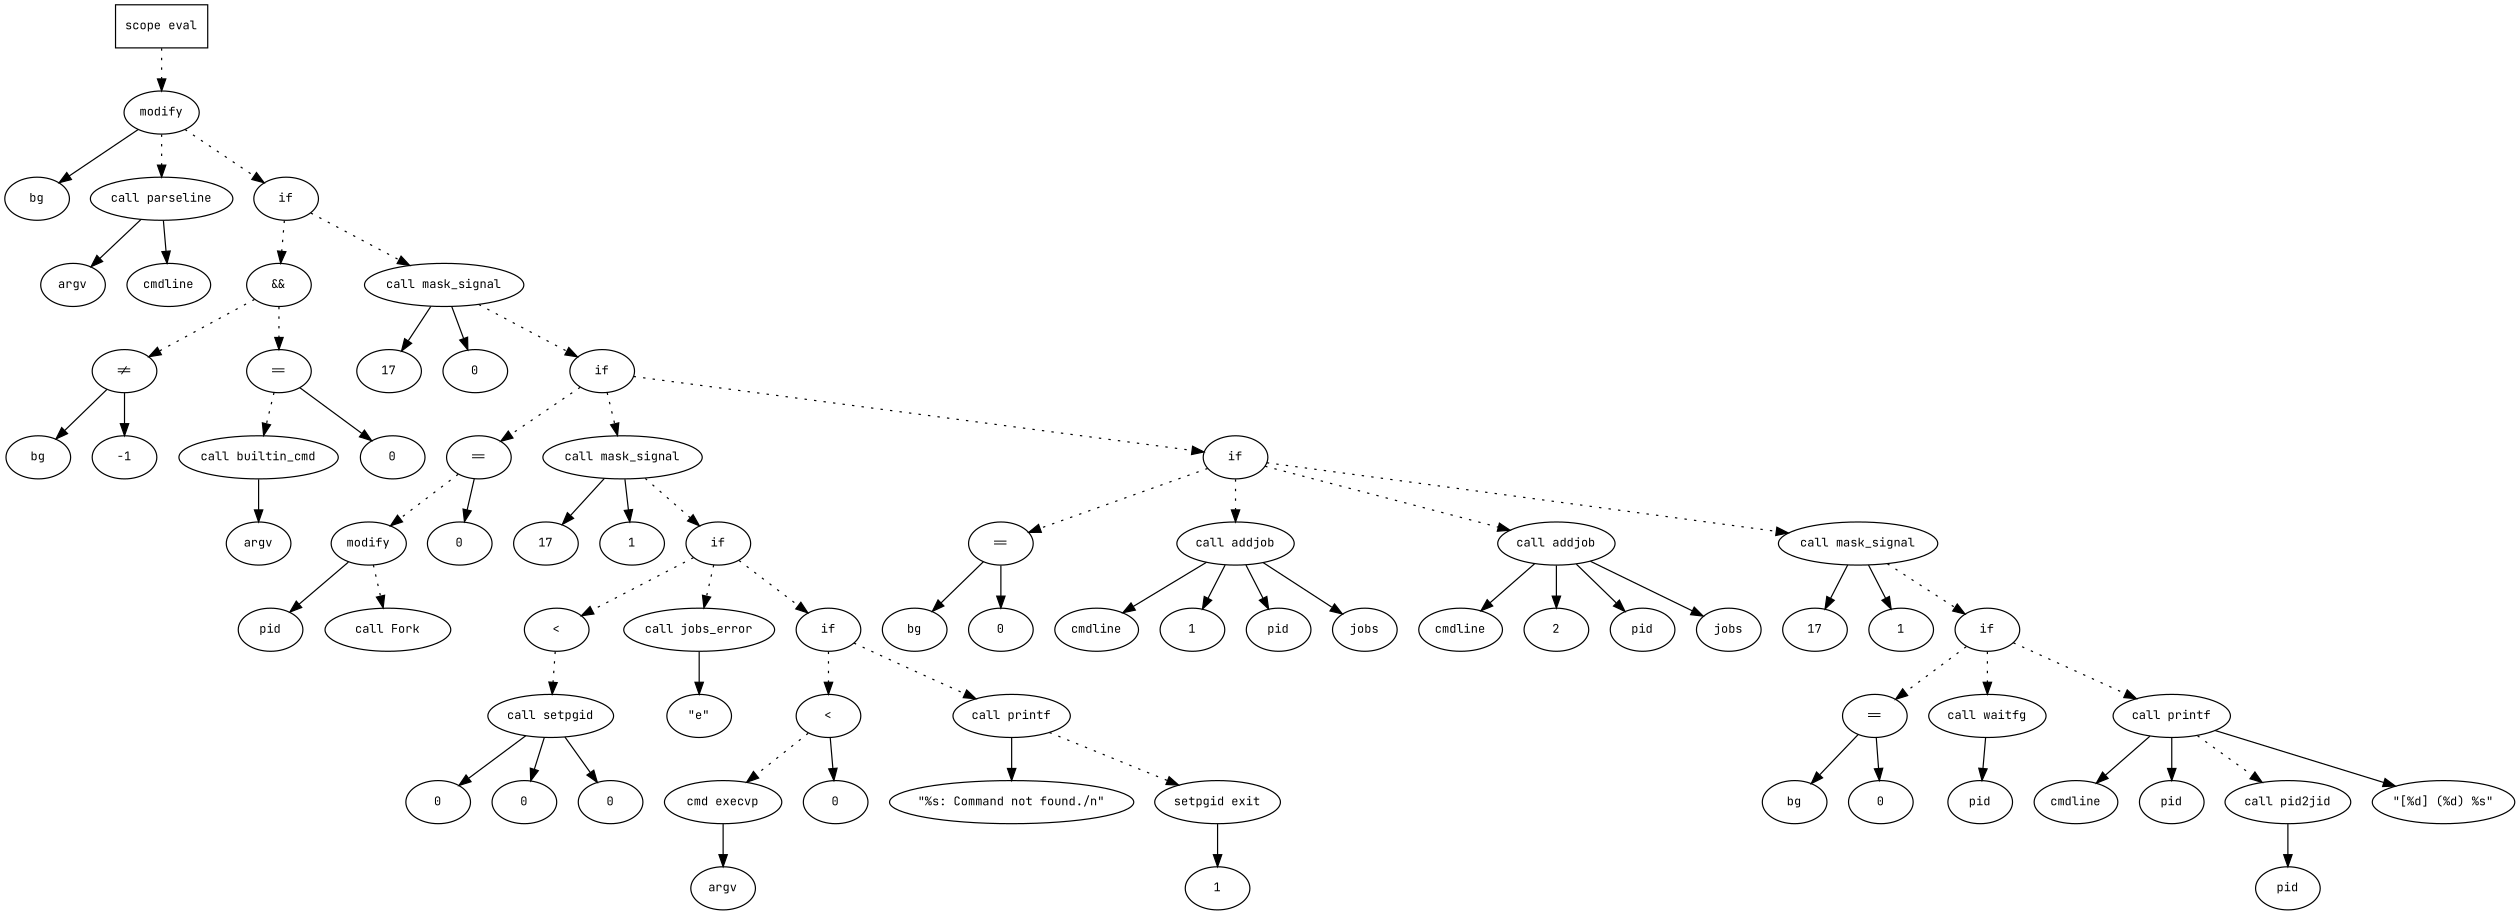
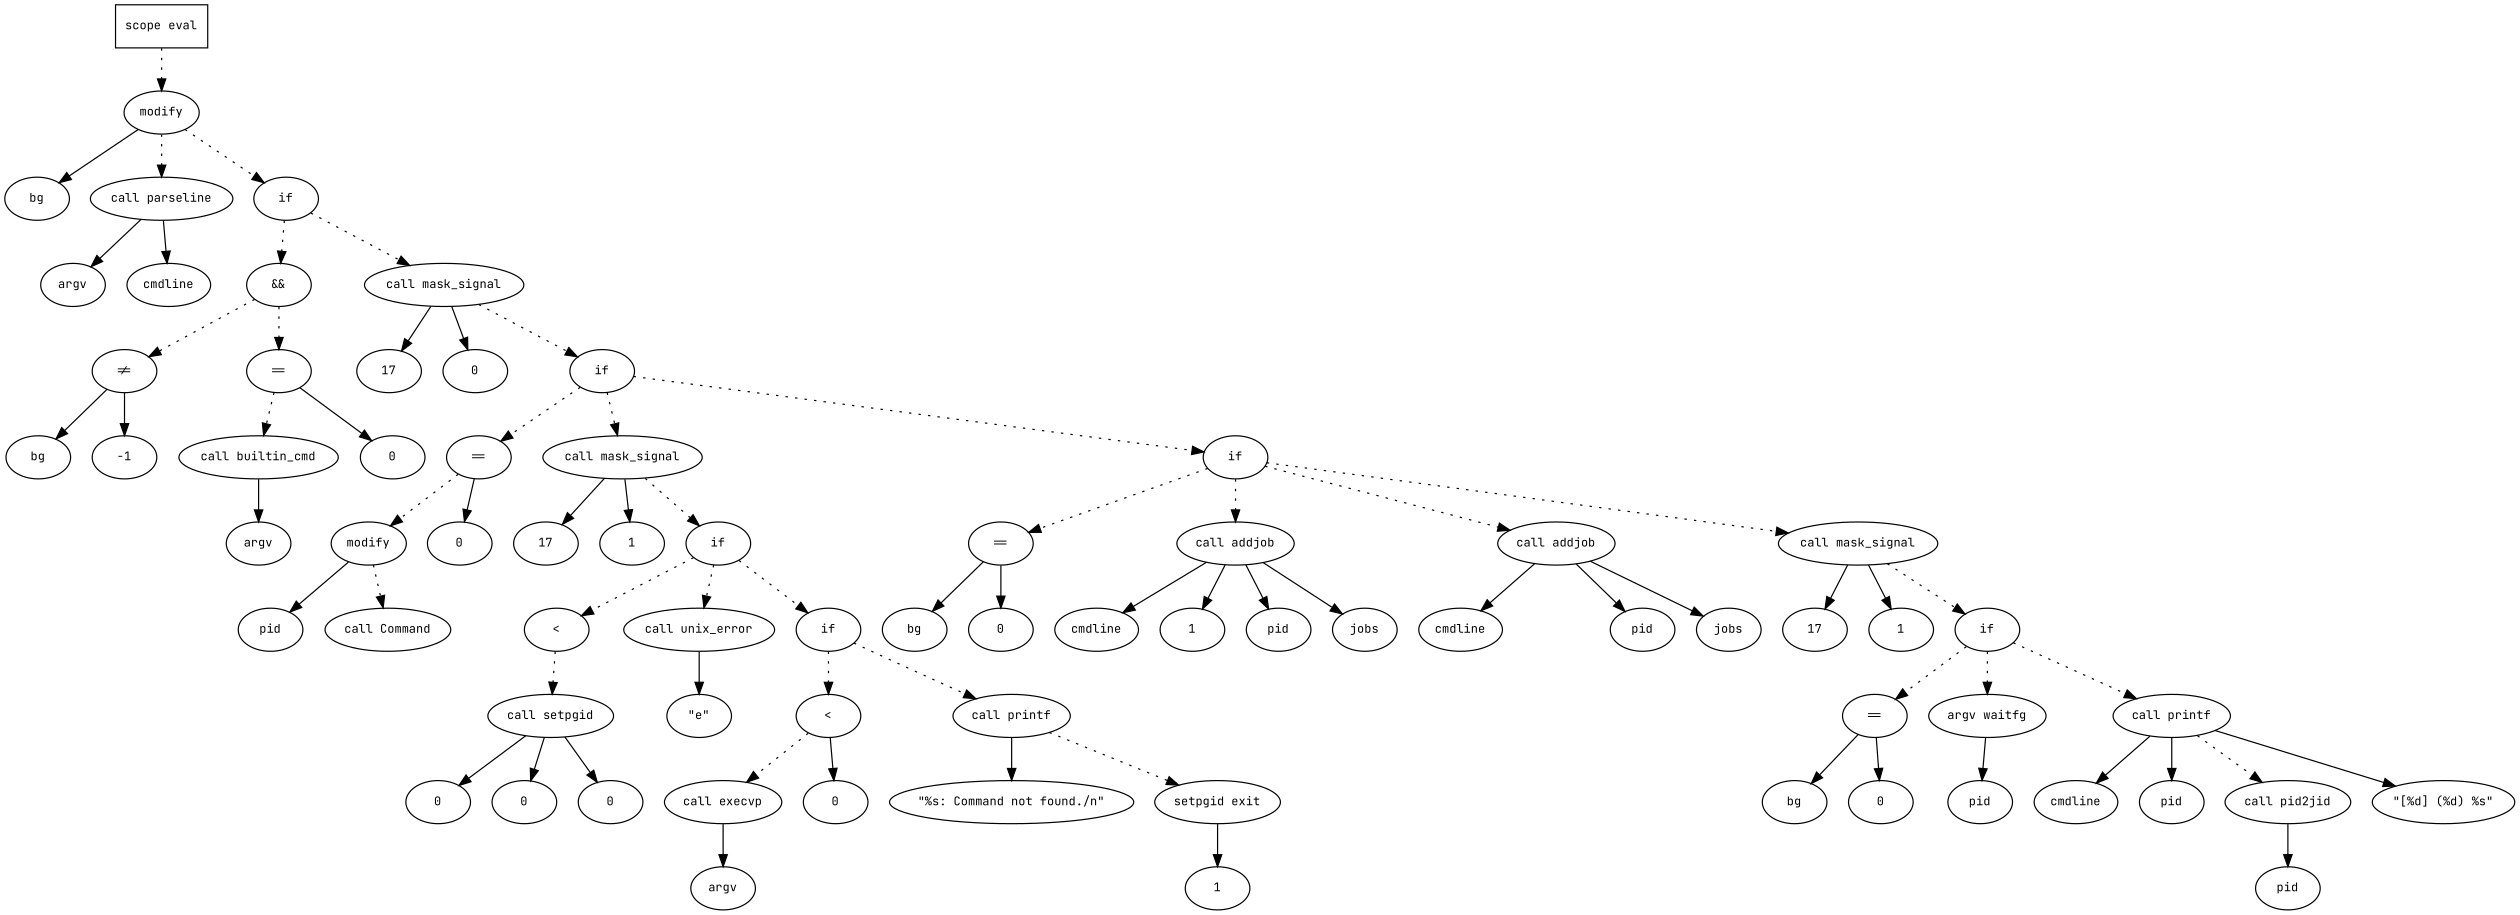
(388, 630) -> (388, 630)
(699, 630) -> (699, 630)
(1556, 630) -> none
(1987, 716) -> (1987, 716)
(723, 802) -> (723, 802)
